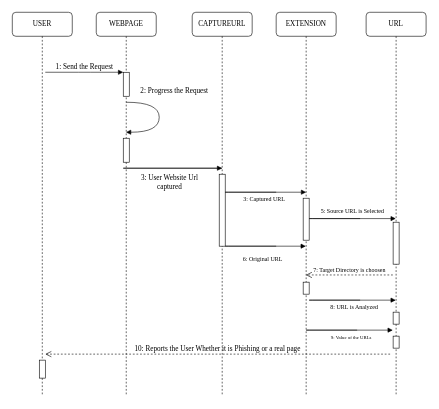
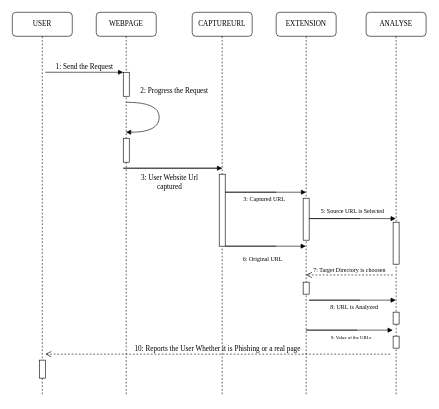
(396, 24) -> (396, 24)
